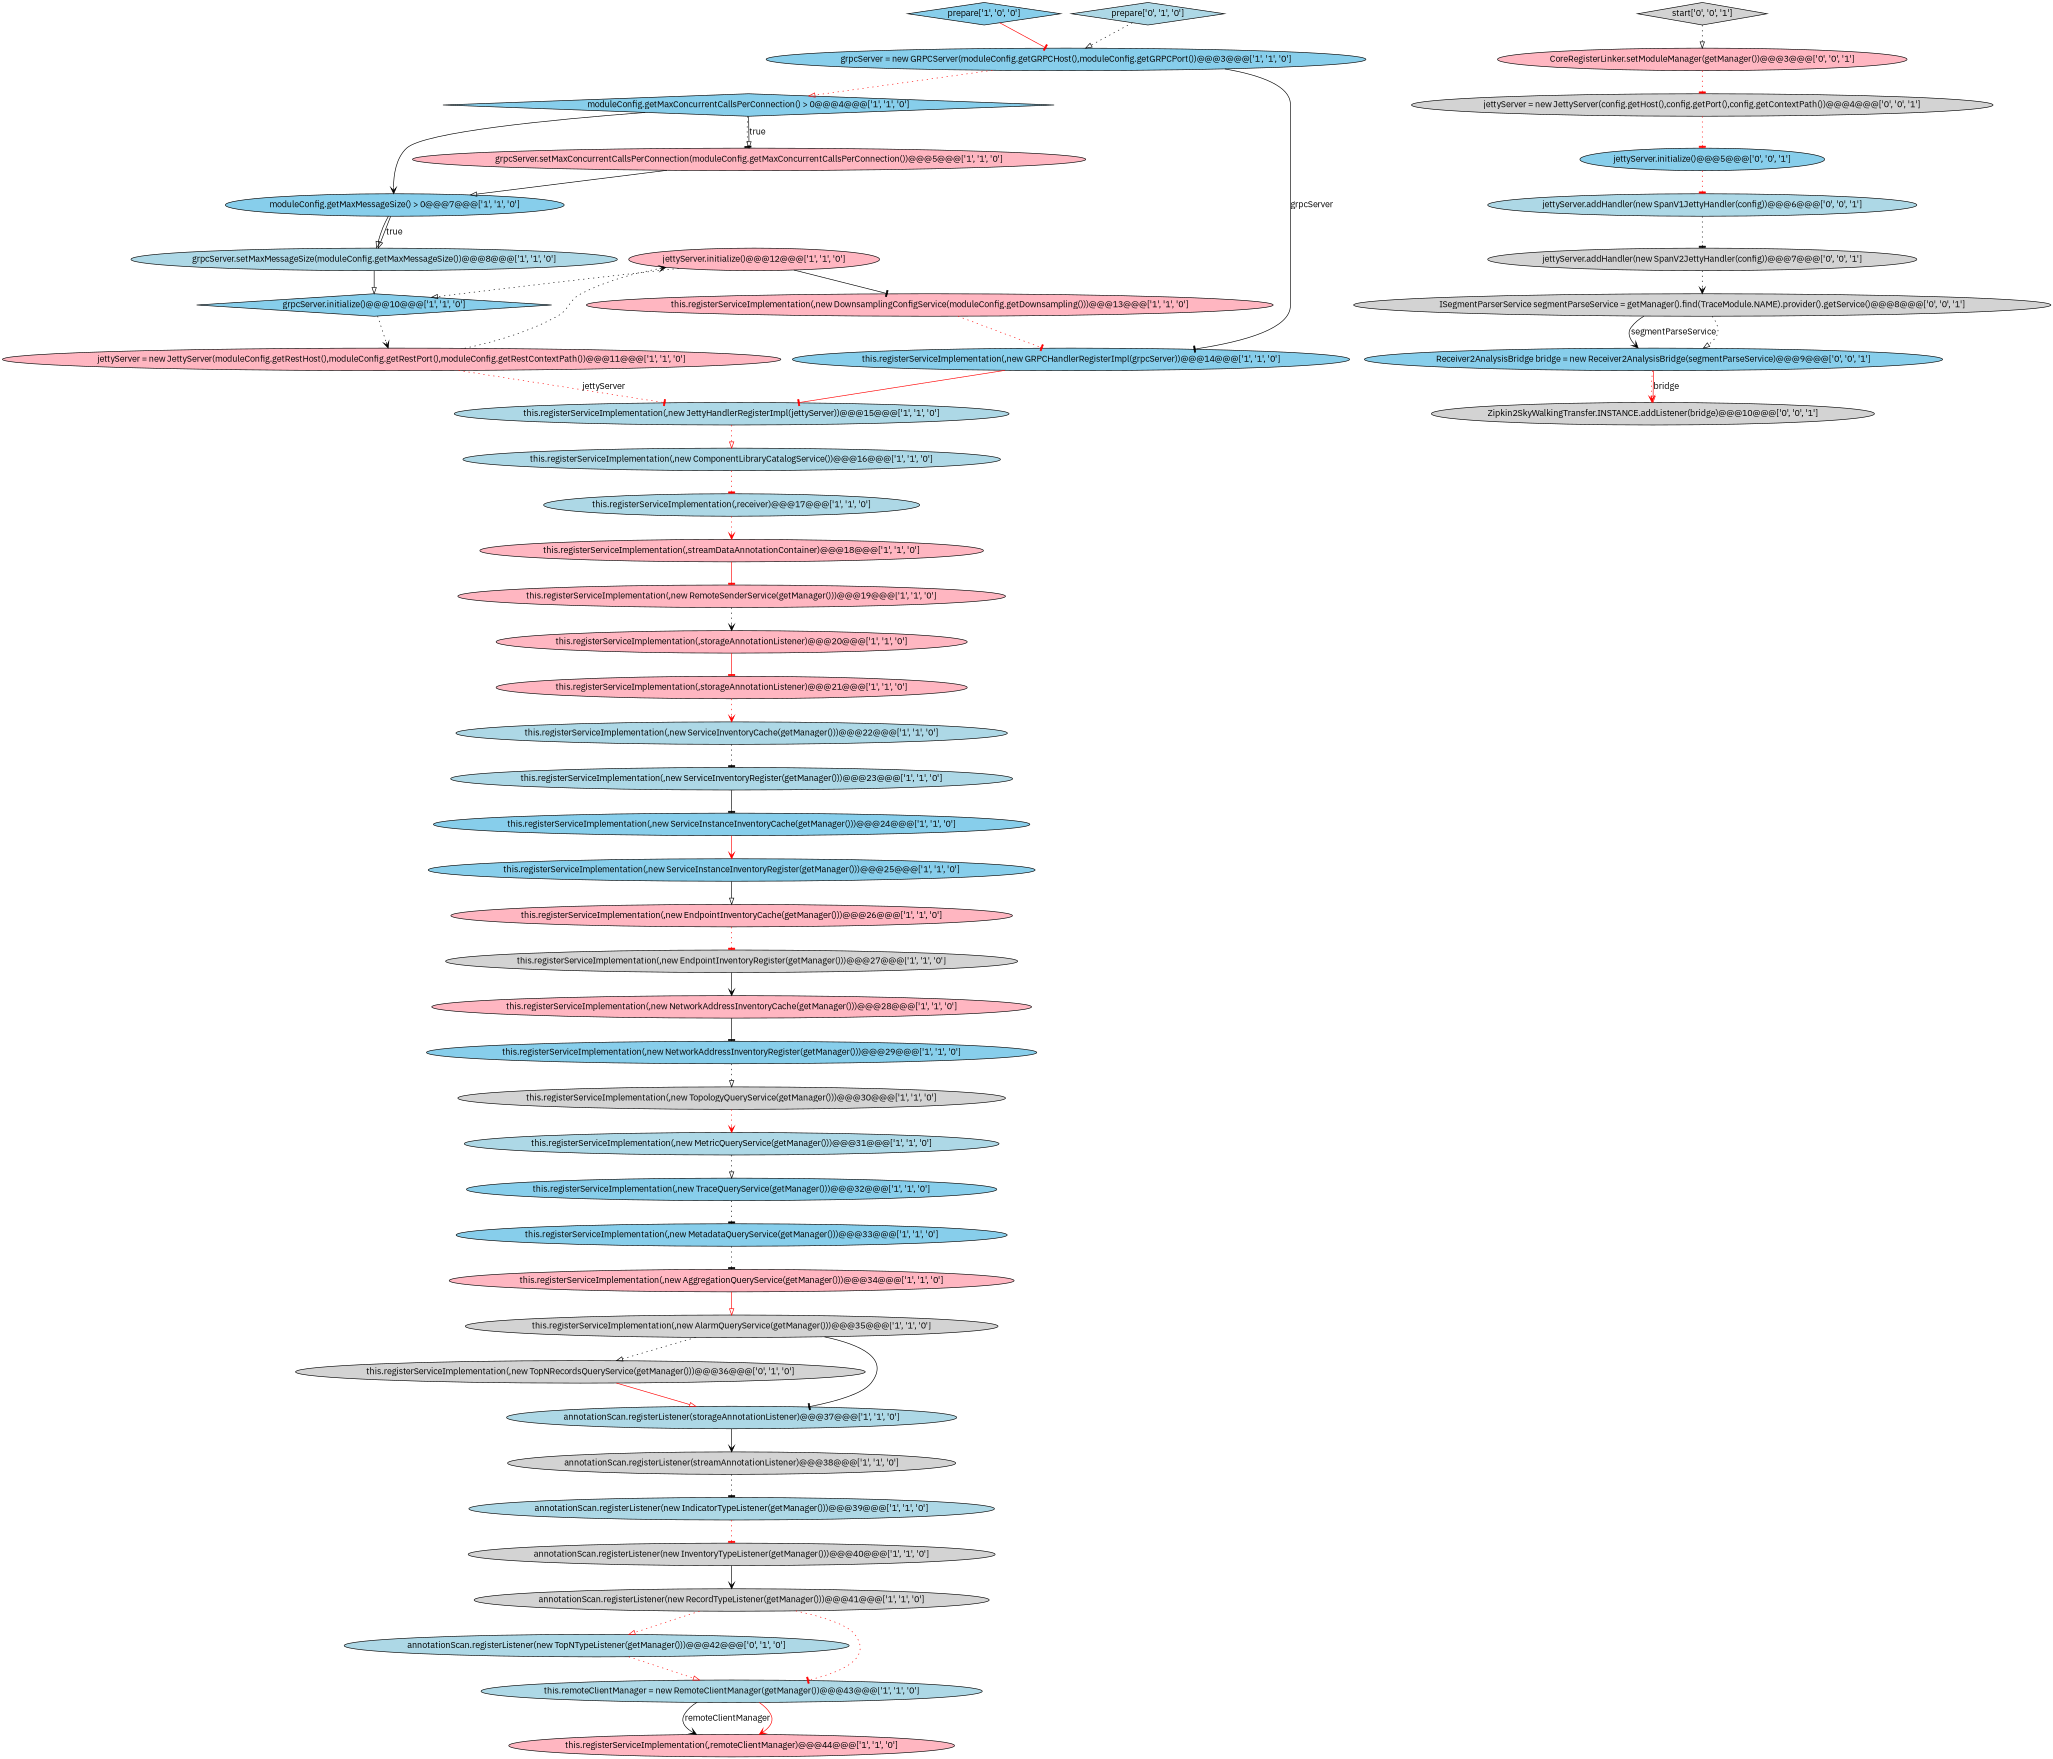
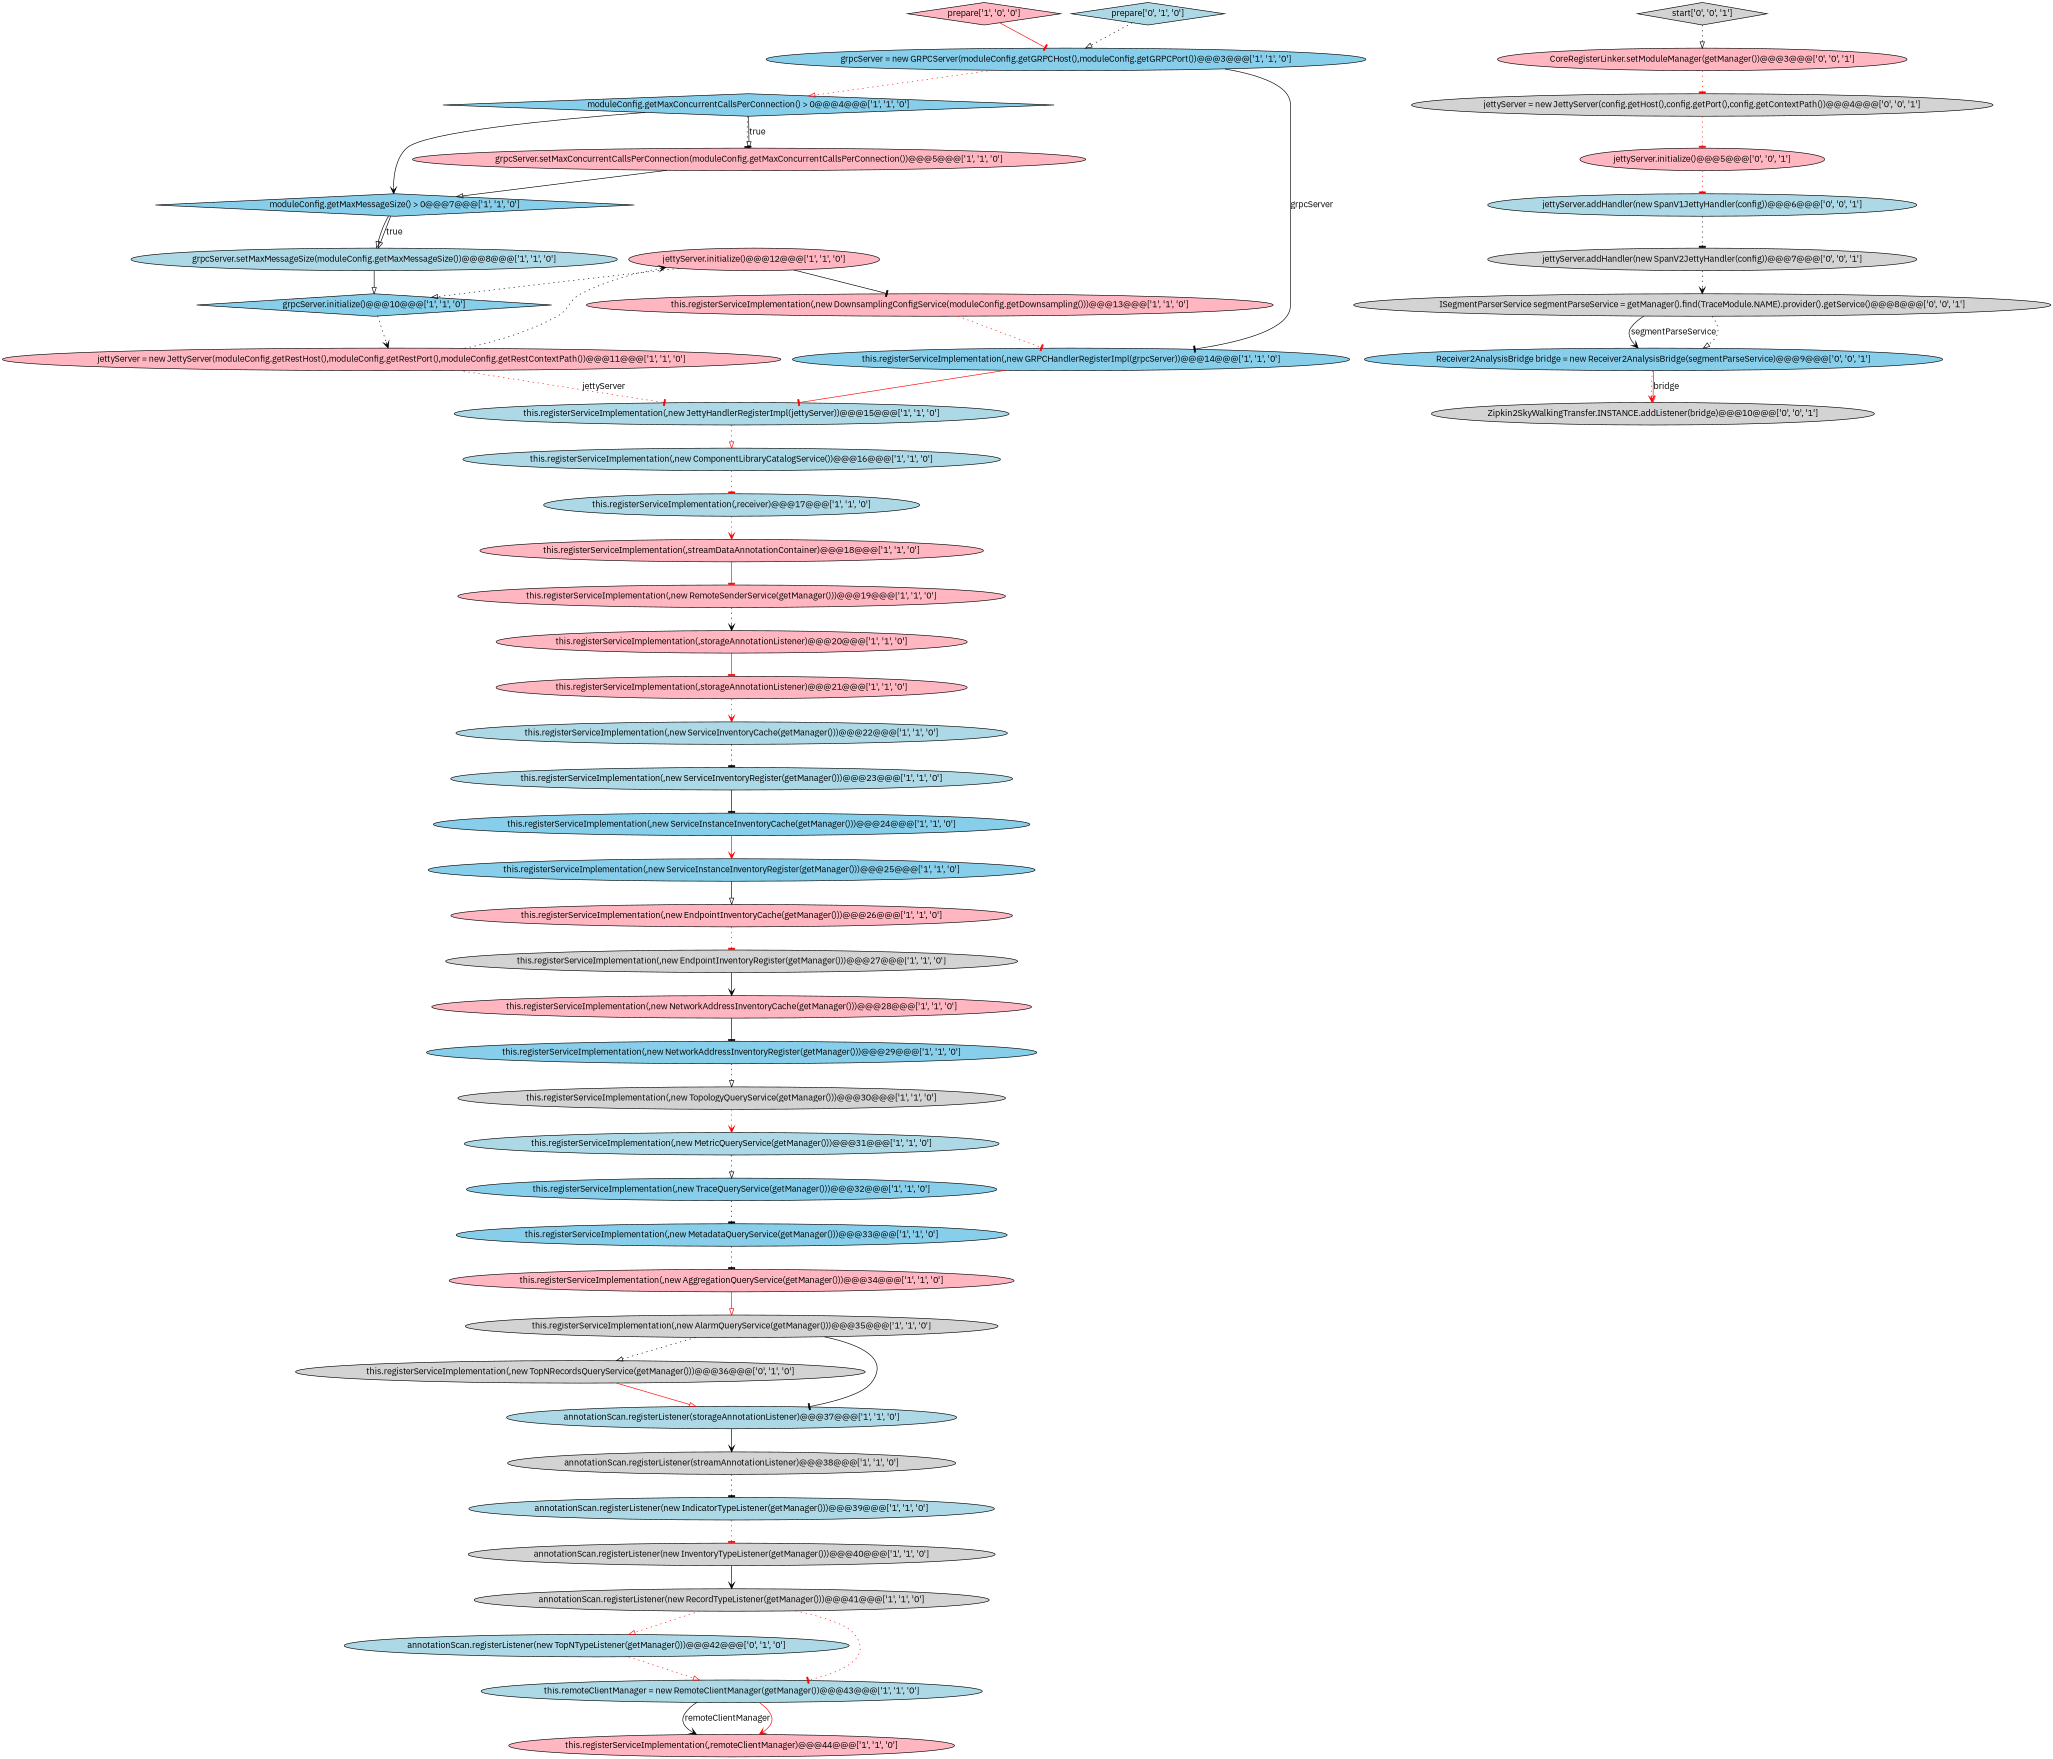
(984, 14) -> (984, 14)
(1702, 159) -> (1702, 159)
(395, 205) -> (395, 205)
